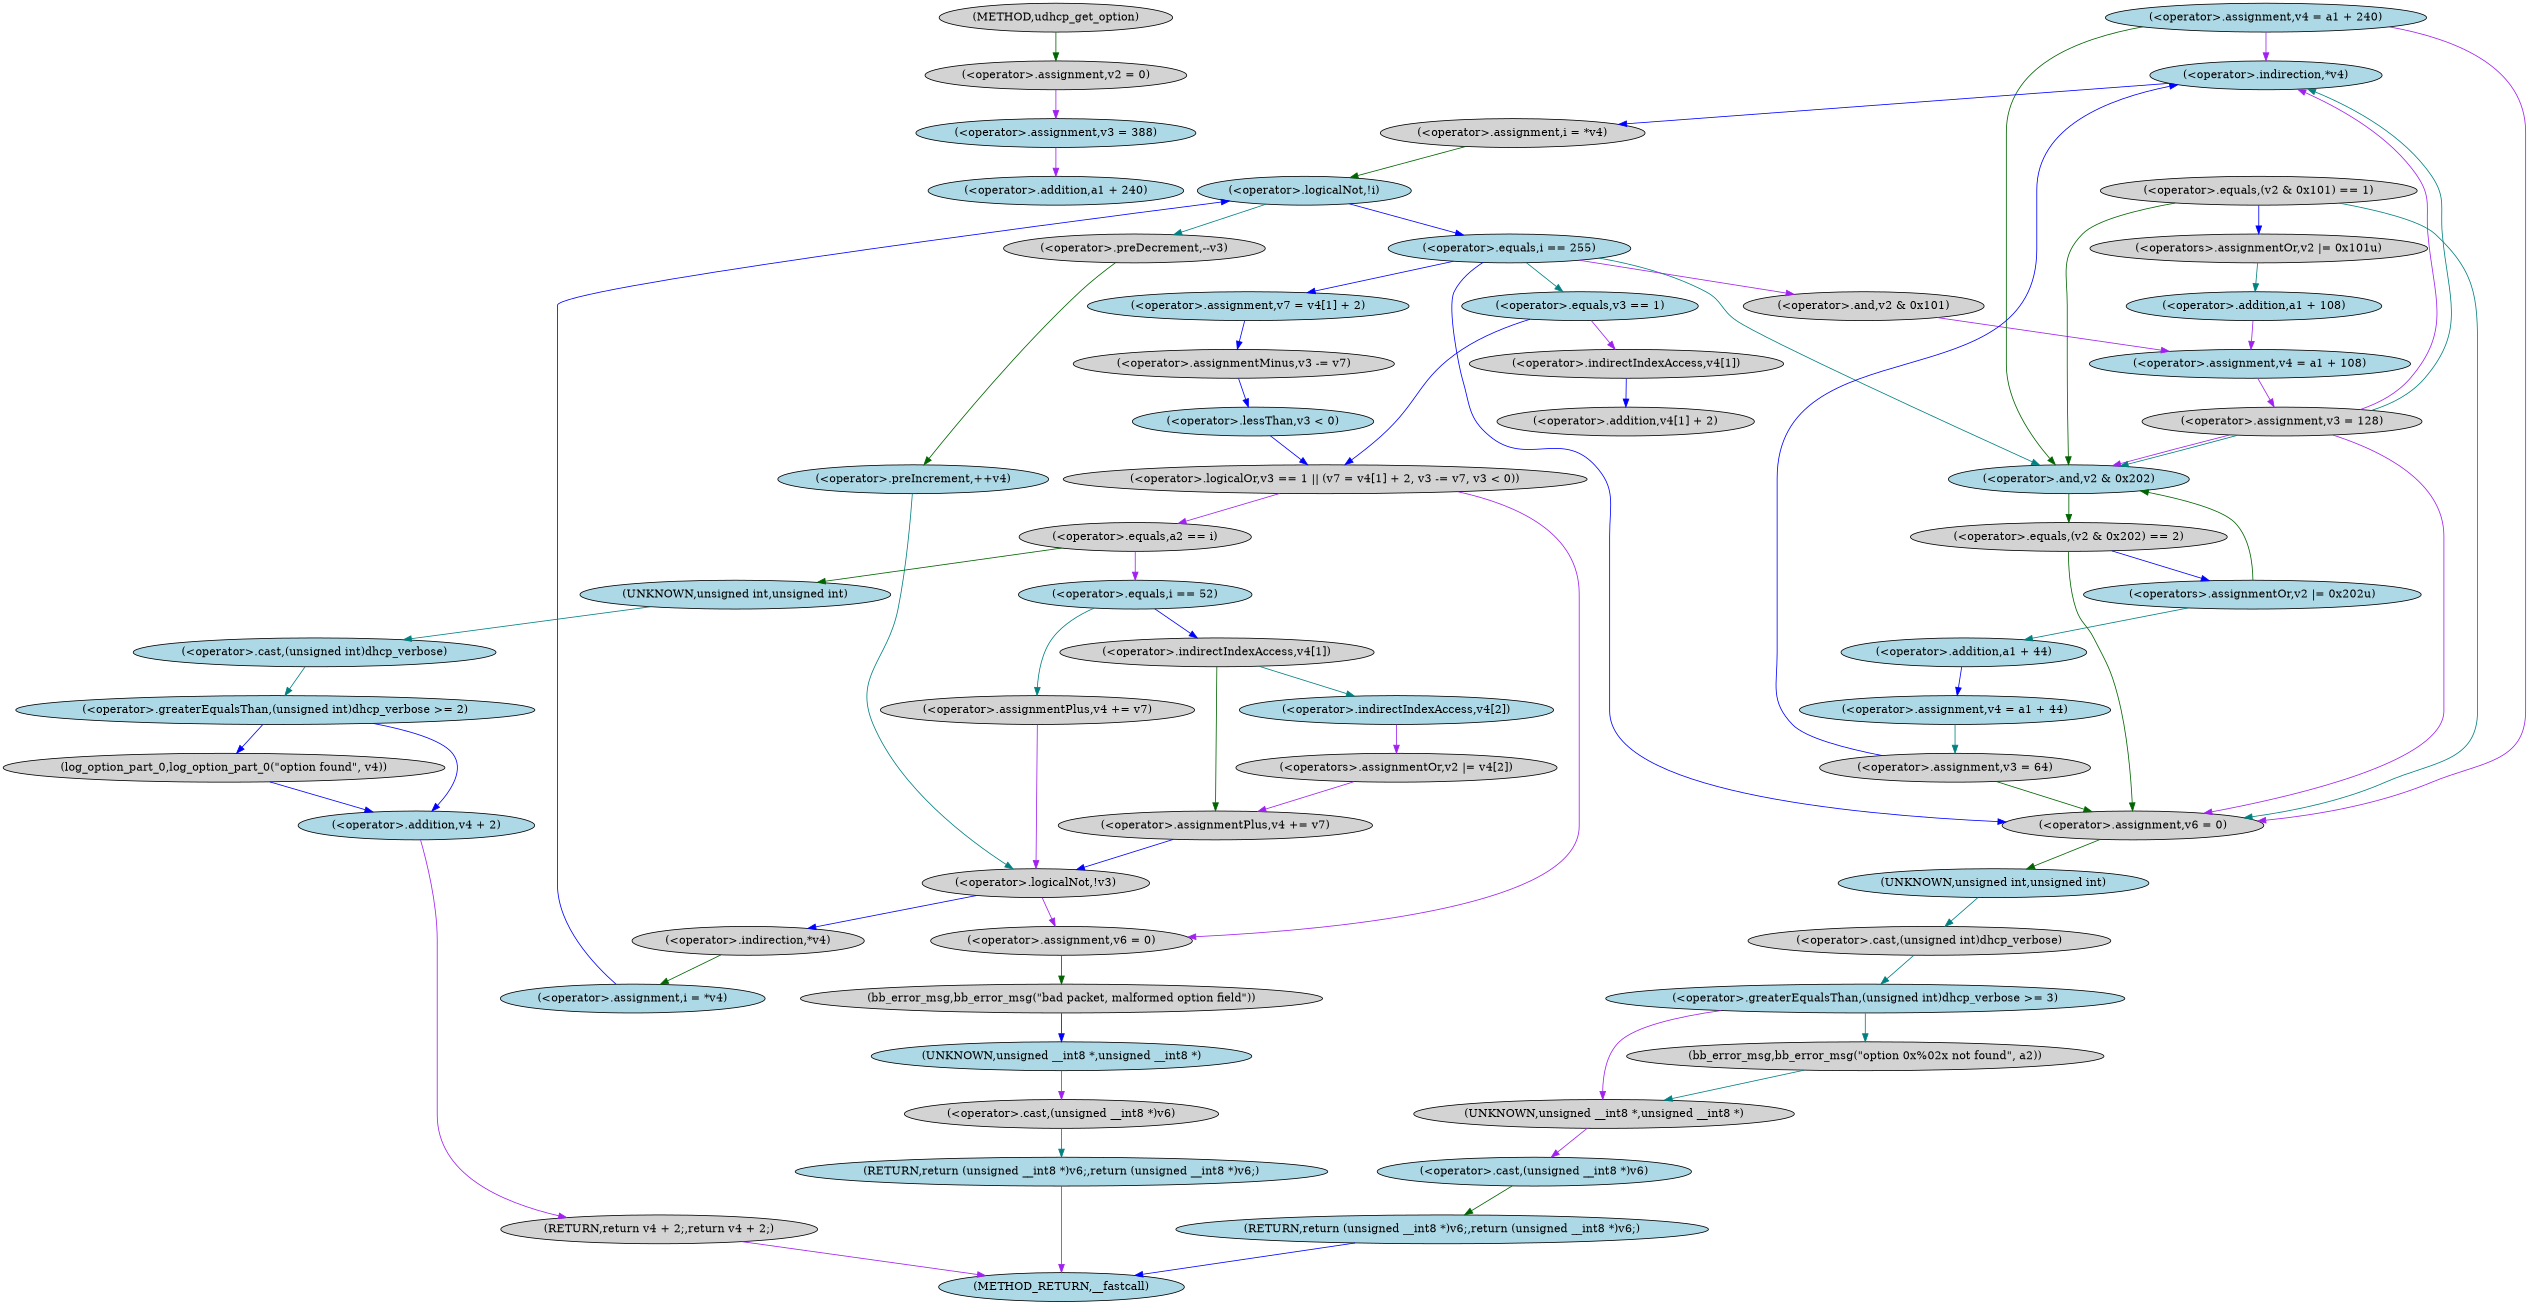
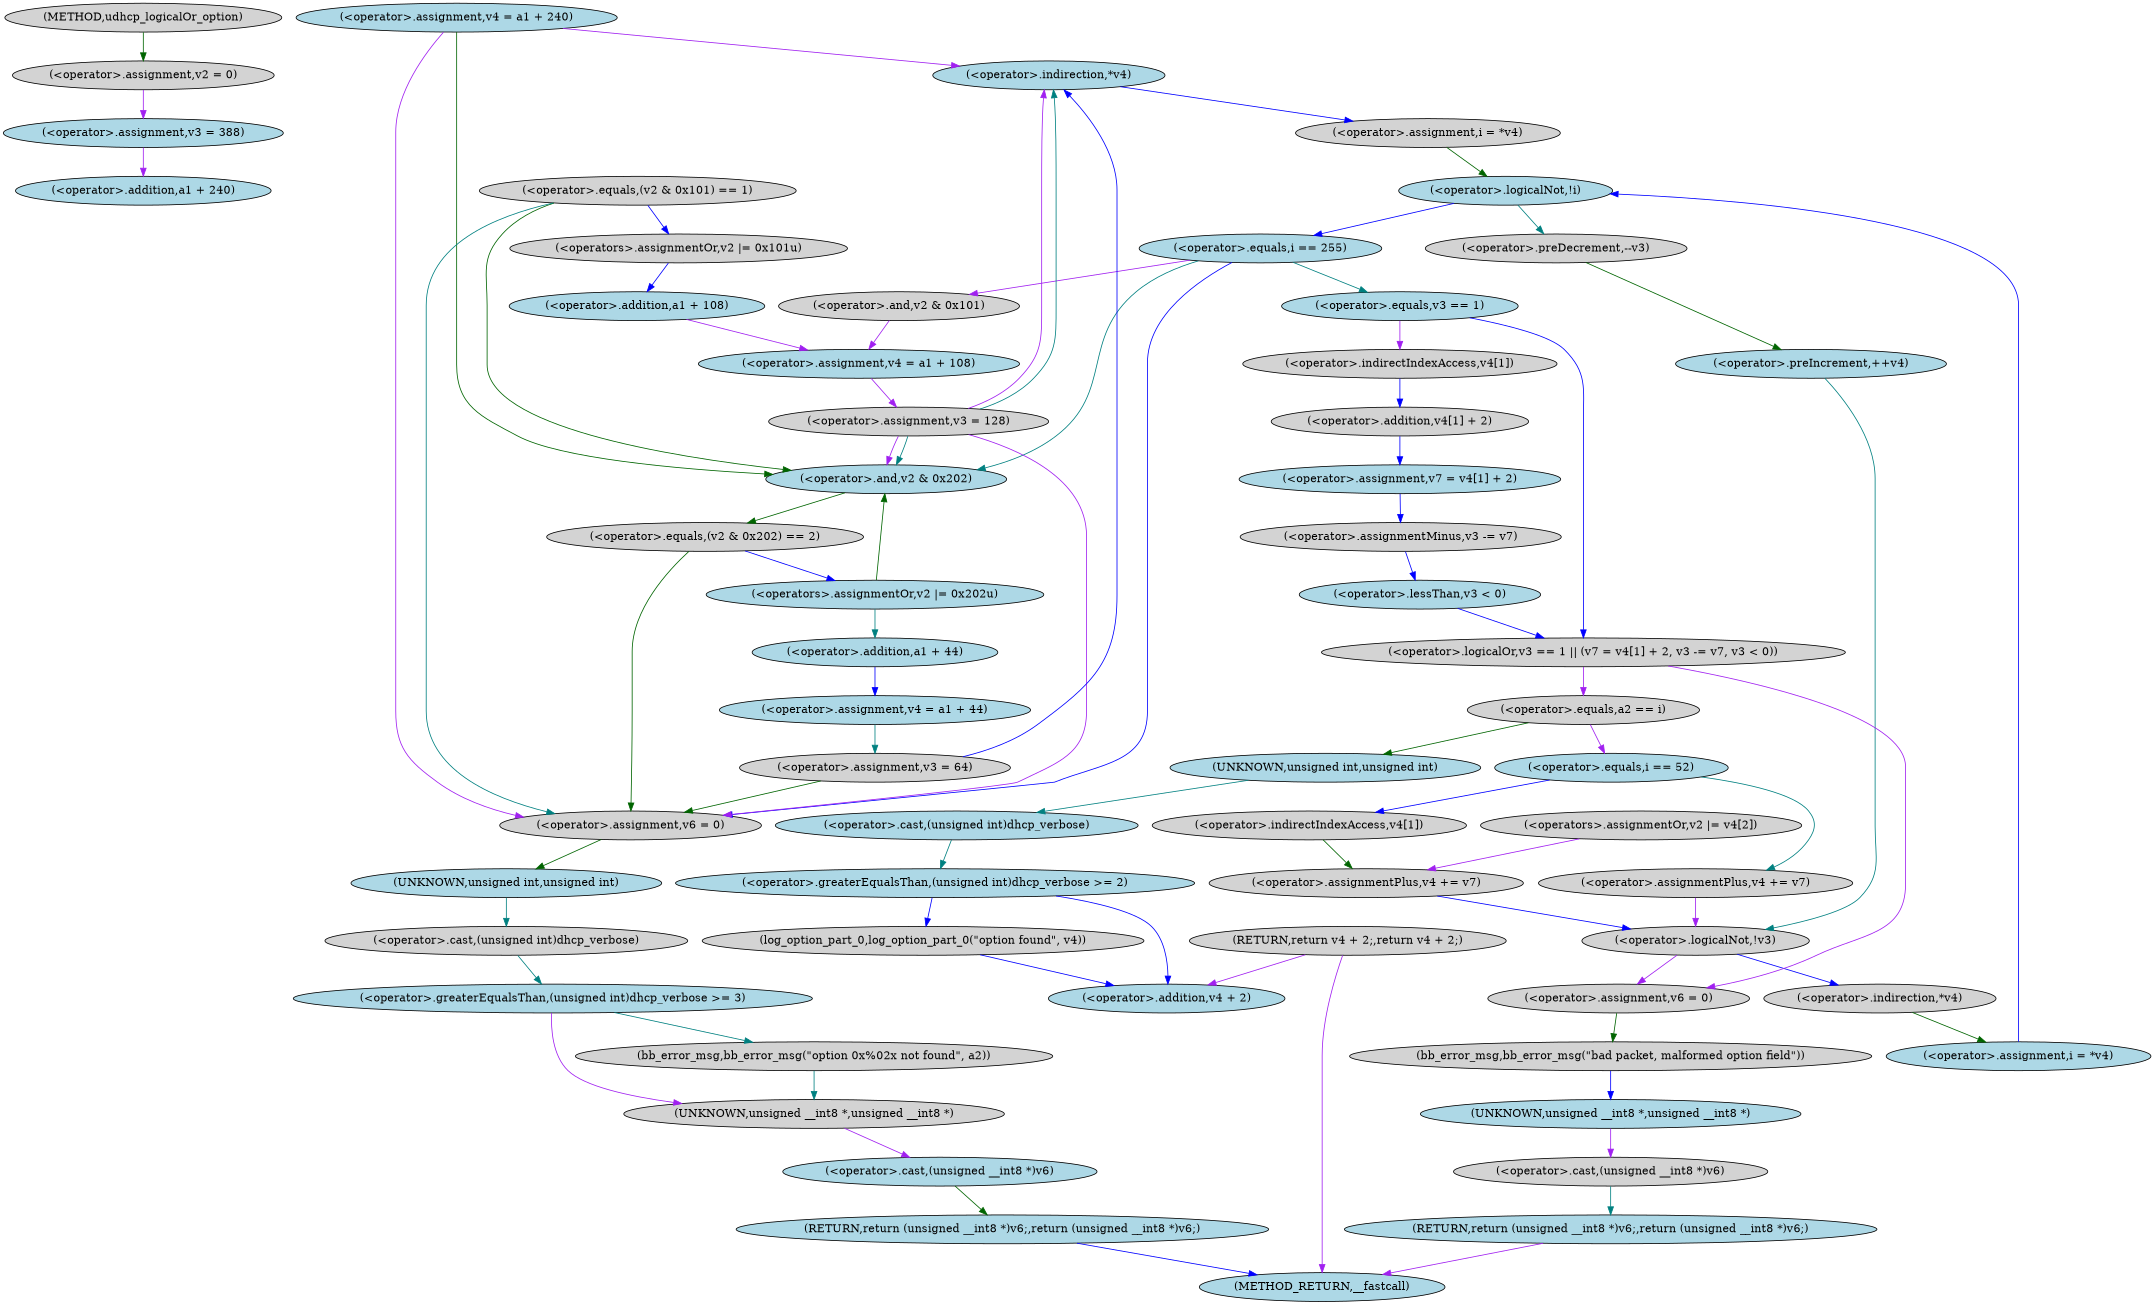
(1056, 18) -> (143, 18)
(2257, 273) -> (660, 274)
(1384, 276) -> (1400, 446)
(1397, 710) -> none
(437, 1062) -> (1260, 969)
